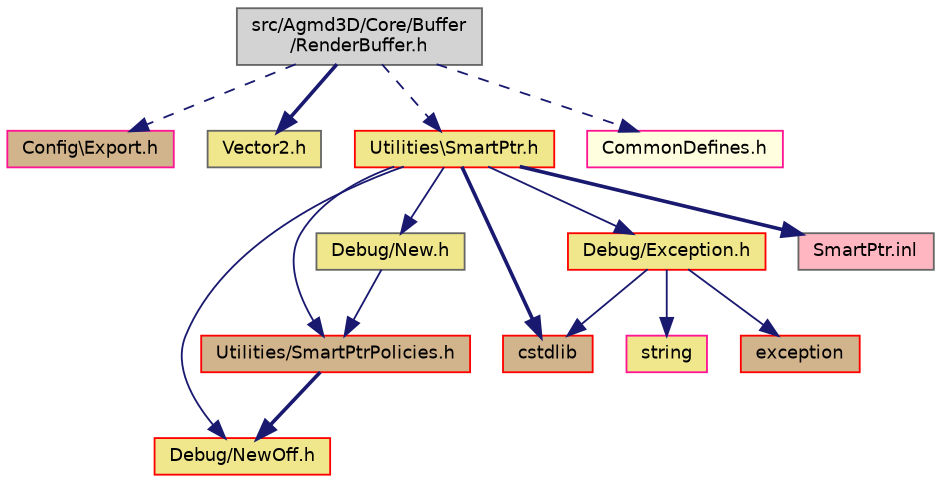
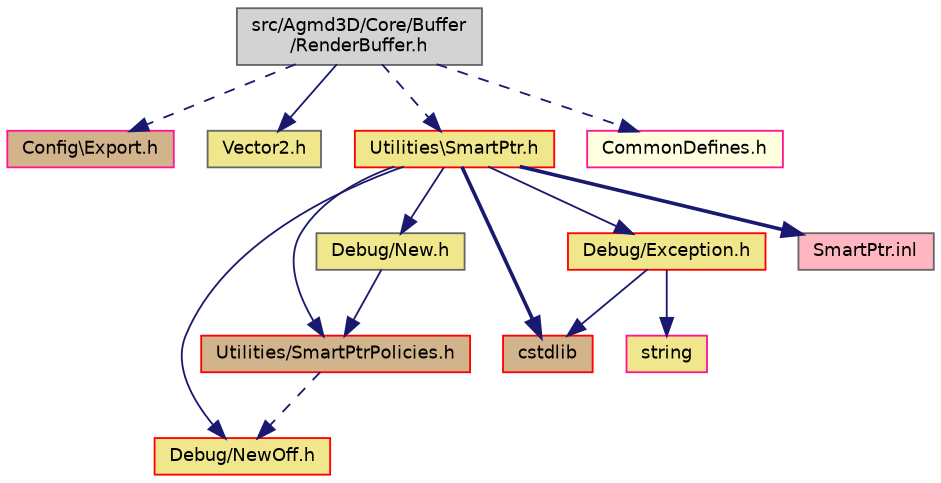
(314, 91) -> (314, 91)
(800, 354) -> none
(295, 399) -> (295, 399)
